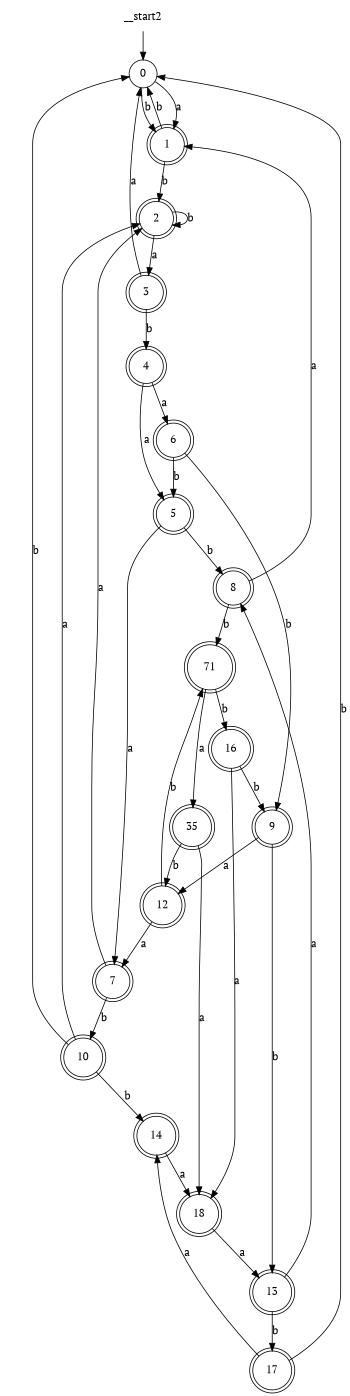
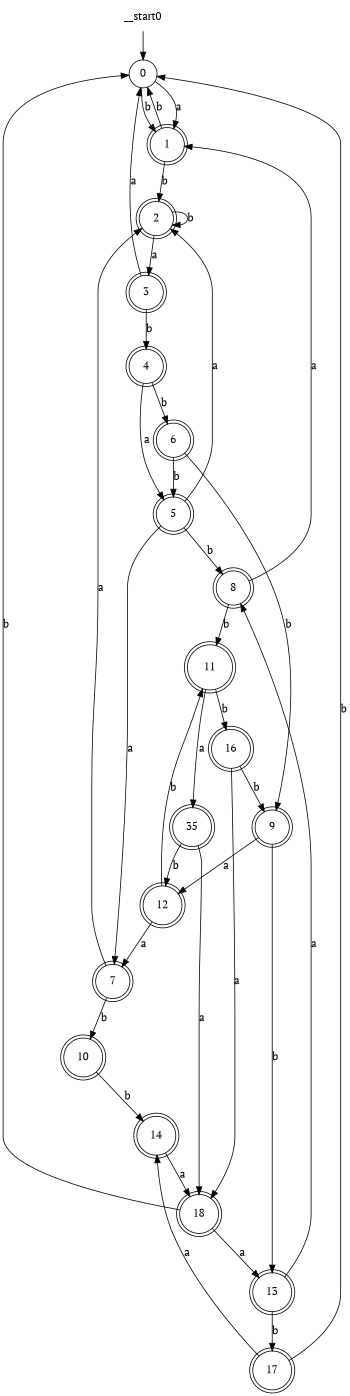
(143, 17) -> (143, 17)
(164, 403) -> (164, 403)
(33, 541) -> (3, 665)
(62, 616) -> (212, 365)
(210, 667) -> (210, 667)
